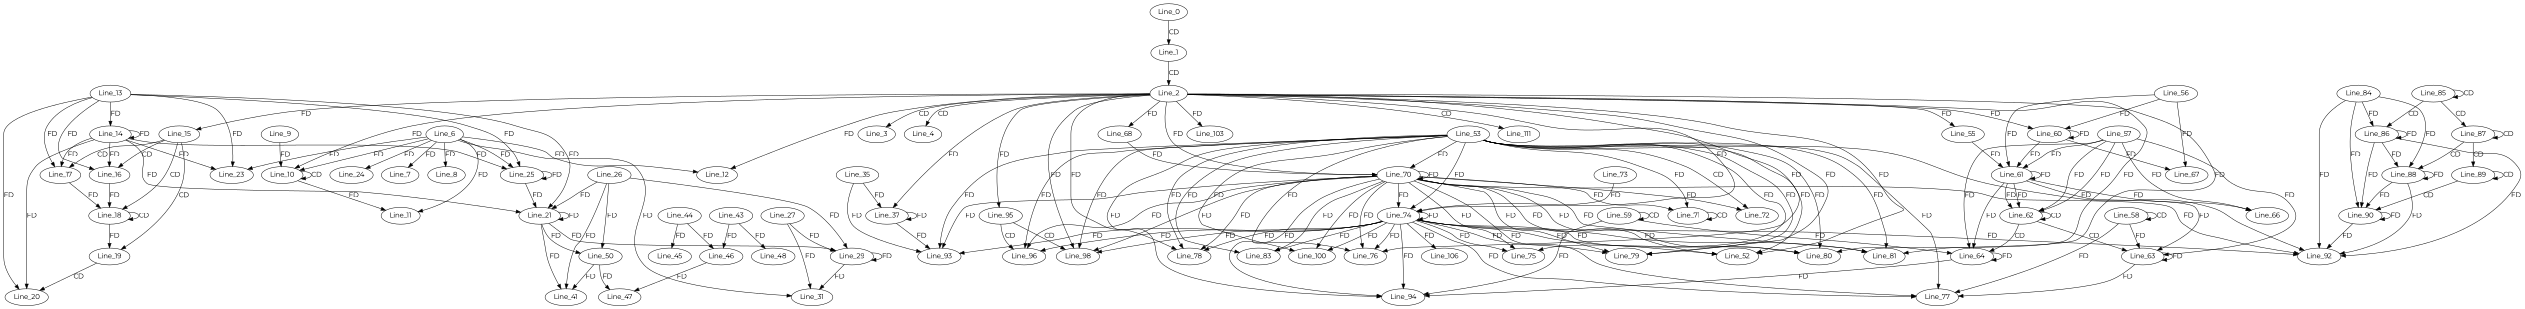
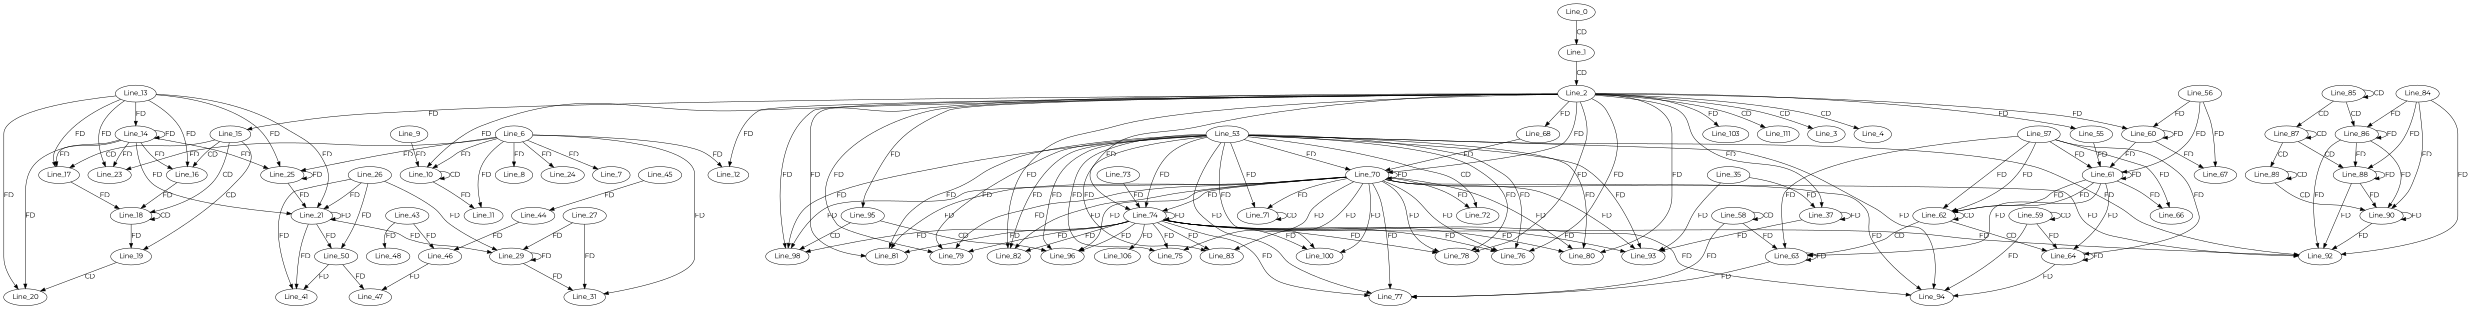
(675, 234) -> (599, 195)
(1737, 256) -> (1009, 256)
